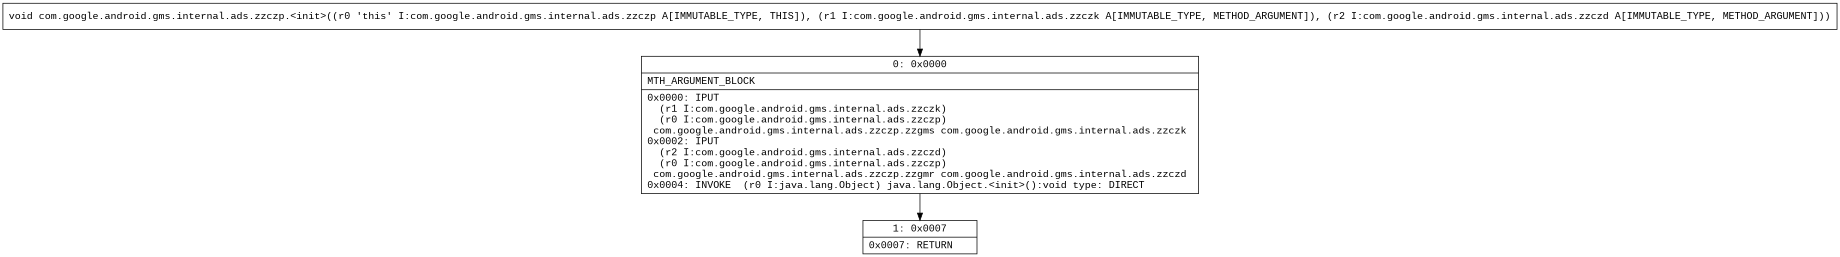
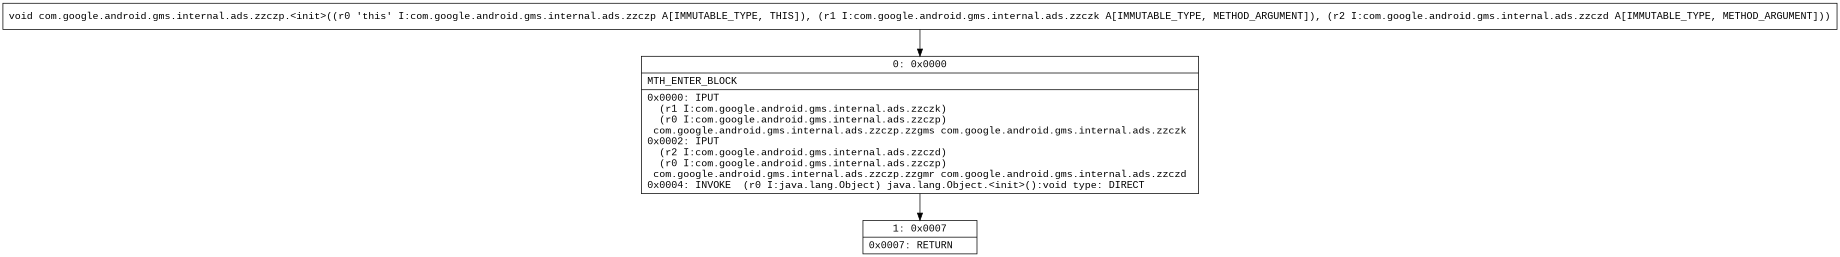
(701, 81) -> (692, 81)
